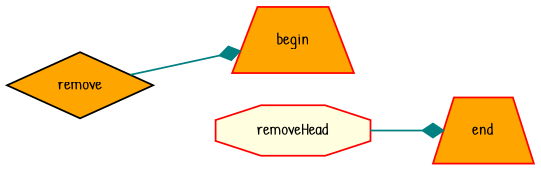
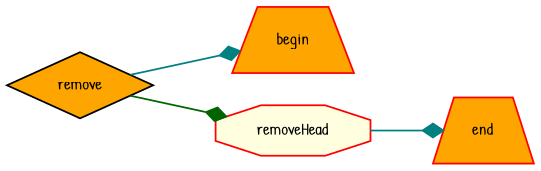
none -> (168, 104)
